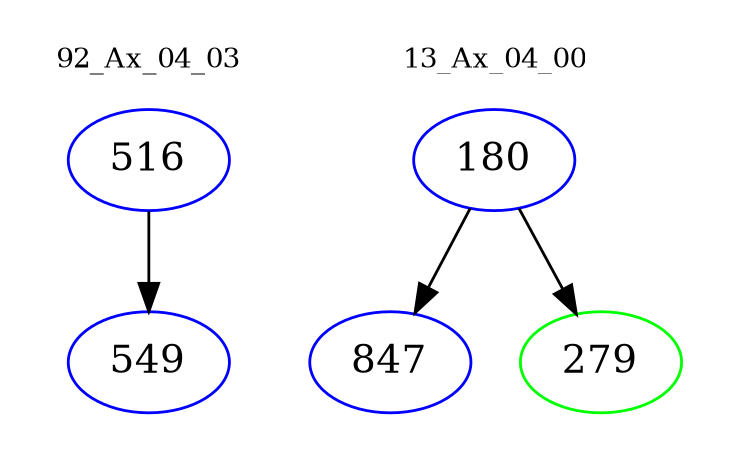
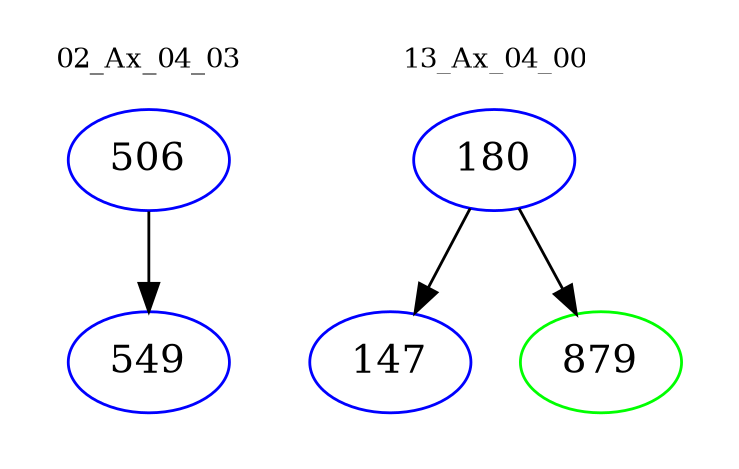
(149, 60) -> (149, 60)
(149, 160) -> (149, 160)
(390, 362) -> (390, 362)
(601, 362) -> (601, 362)
